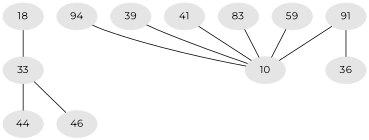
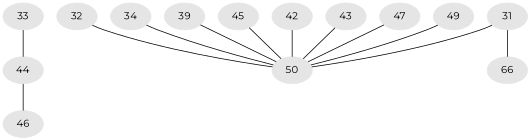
(23, 16) -> none
(77, 16) -> (131, 16)
none -> (77, 16)
(185, 16) -> (238, 16)
(238, 16) -> (346, 16)
none -> (292, 16)
(292, 16) -> (454, 16)
(346, 16) -> (507, 16)
none -> (400, 16)
(265, 70) -> (292, 70)
(346, 70) -> (507, 70)
(50, 97) -> (23, 97)
